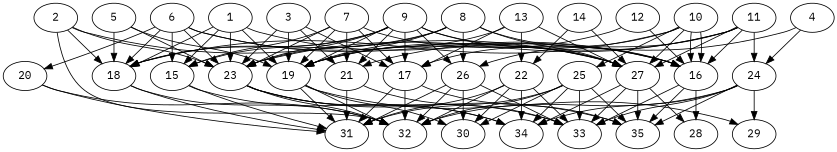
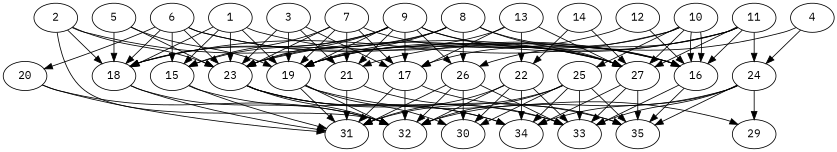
(696, 134) -> none
